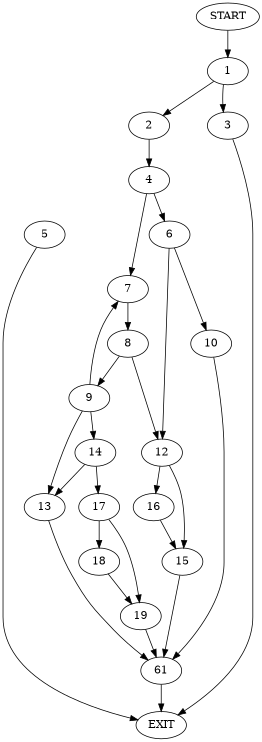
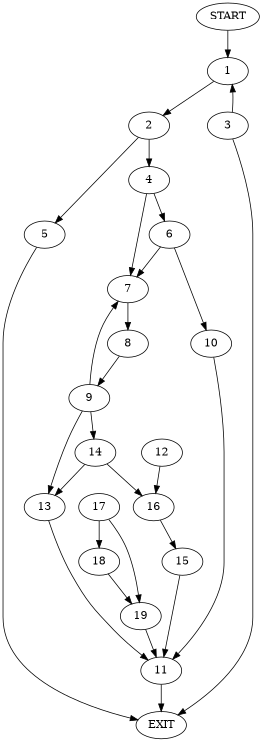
(223, 94) -> (233, 102)
none -> (100, 177)
(166, 340) -> (151, 259)
(144, 394) -> none
(97, 476) -> (122, 477)
(182, 502) -> none
(161, 671) -> (161, 671)
